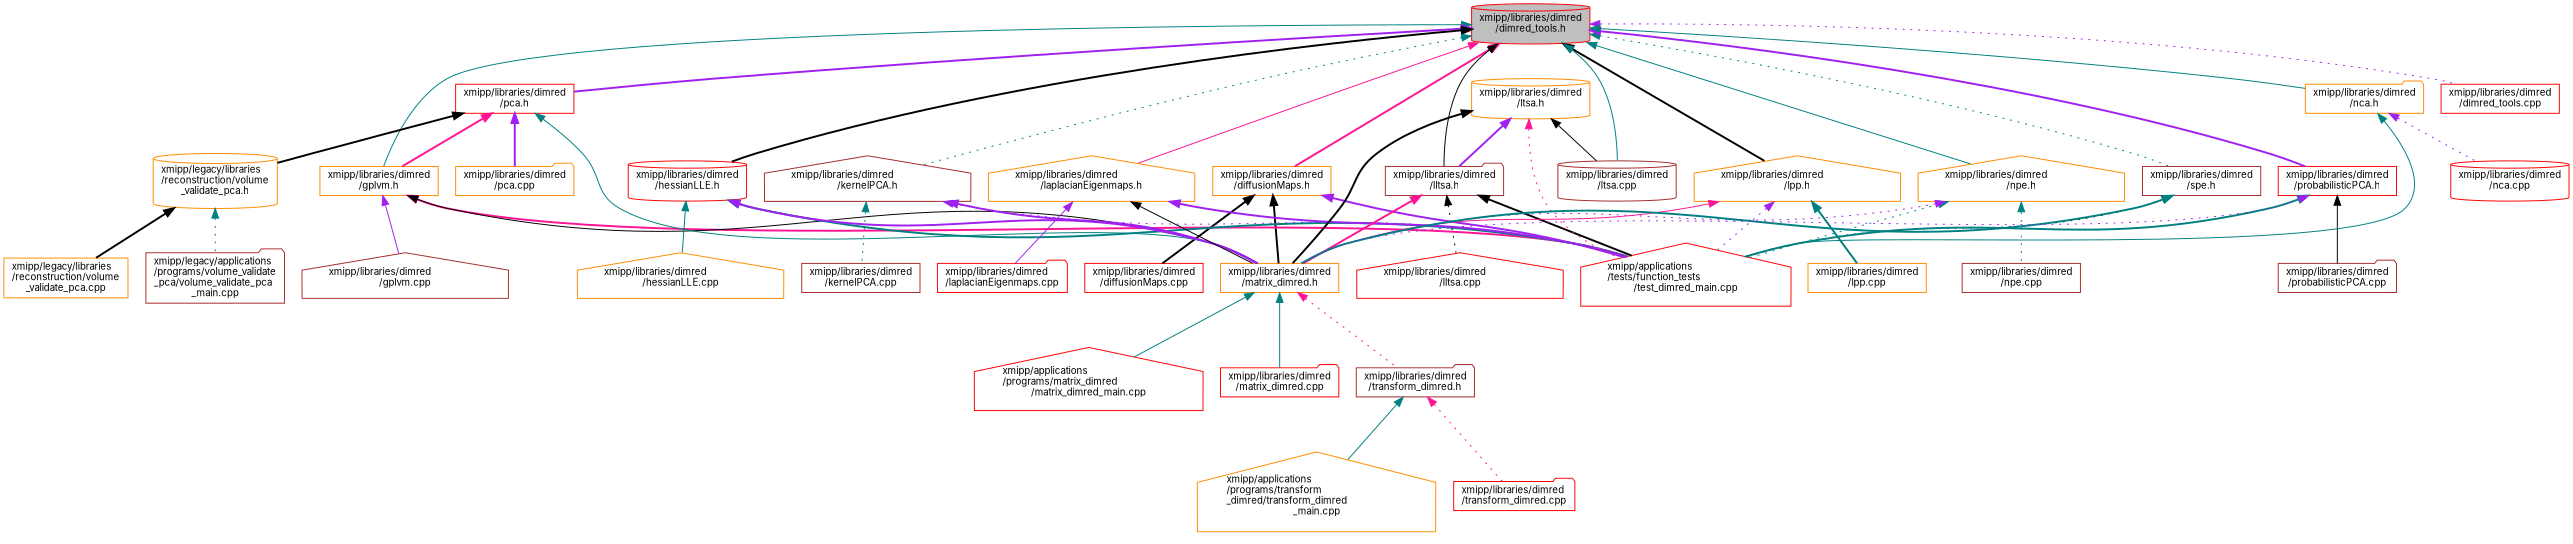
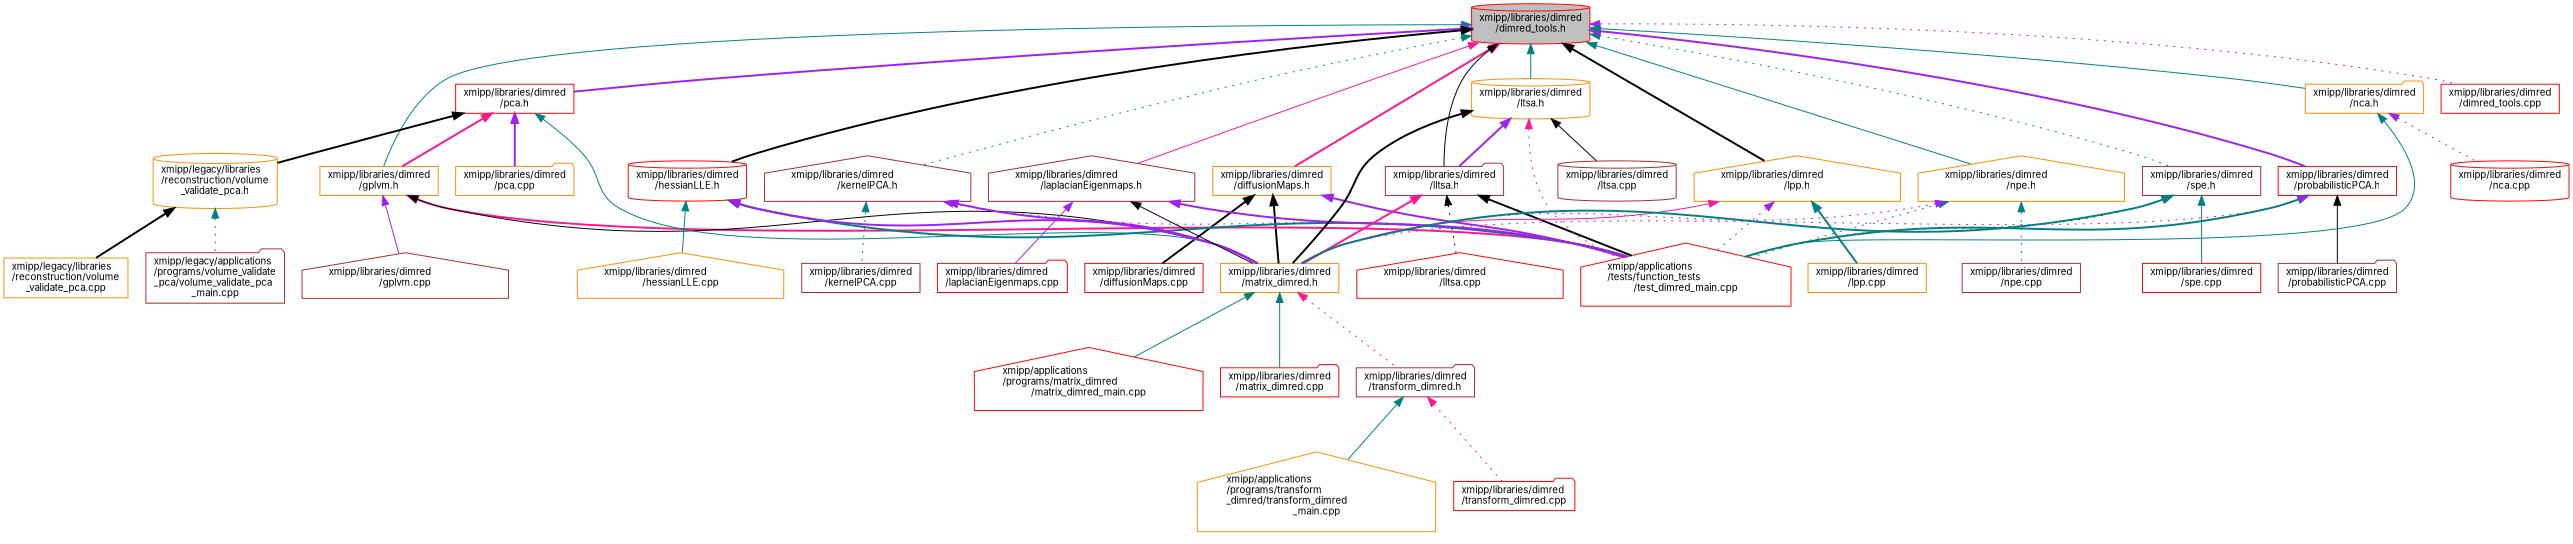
(1608, 100) -> (1531, 66)
(1092, 181) -> (1092, 181)
none -> (2202, 278)
